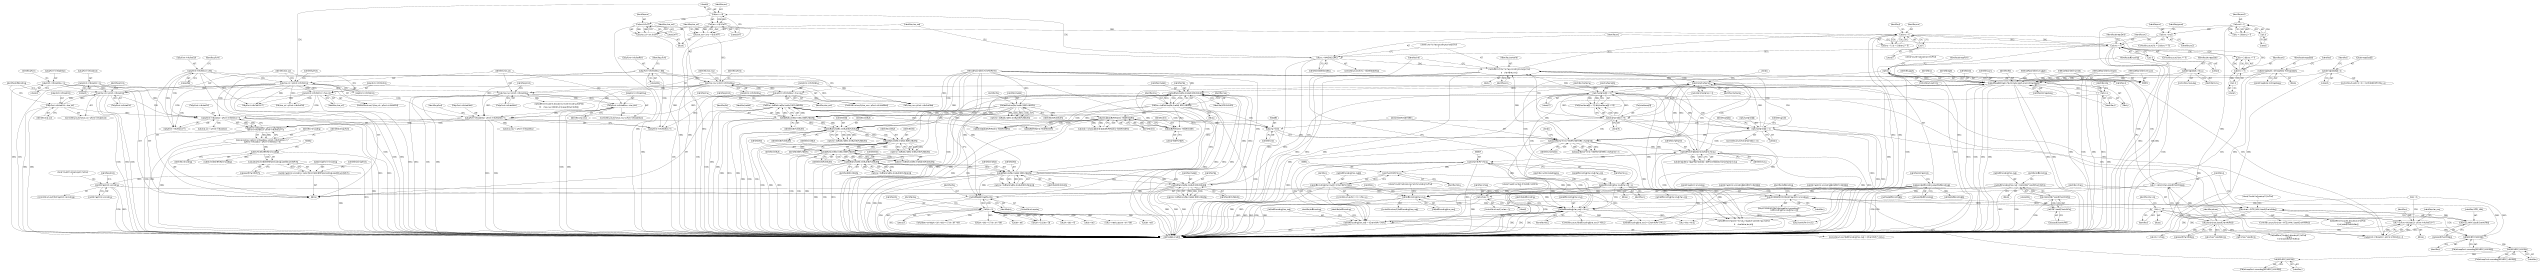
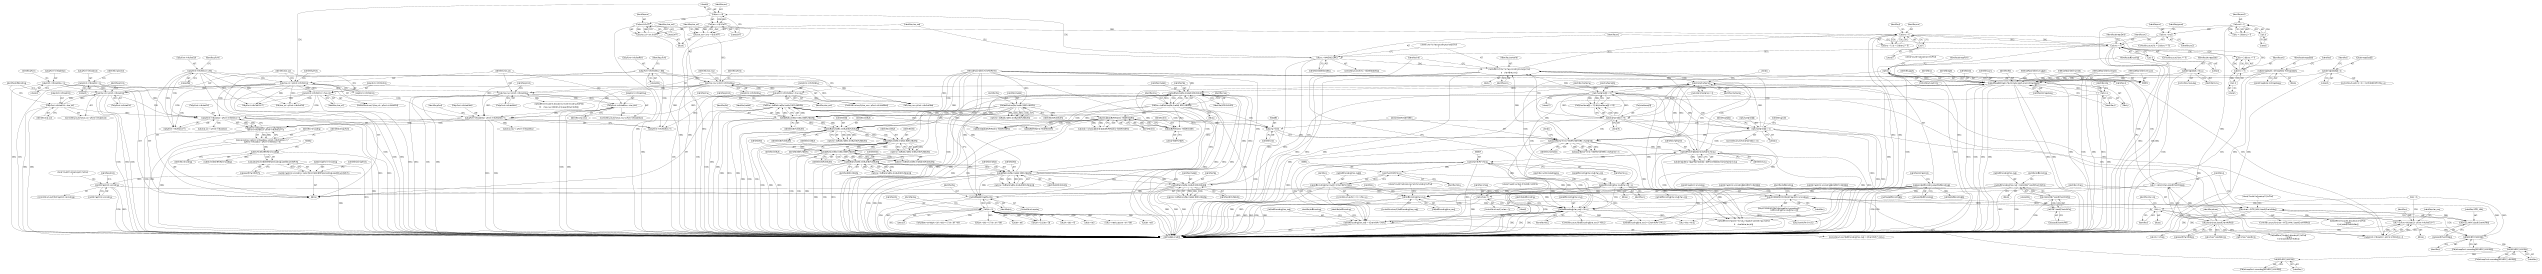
none -> (116, 71)
none -> (244, 88)
(1760, 96) -> none
(1559, 97) -> none
(1399, 202) -> (1406, 204)
